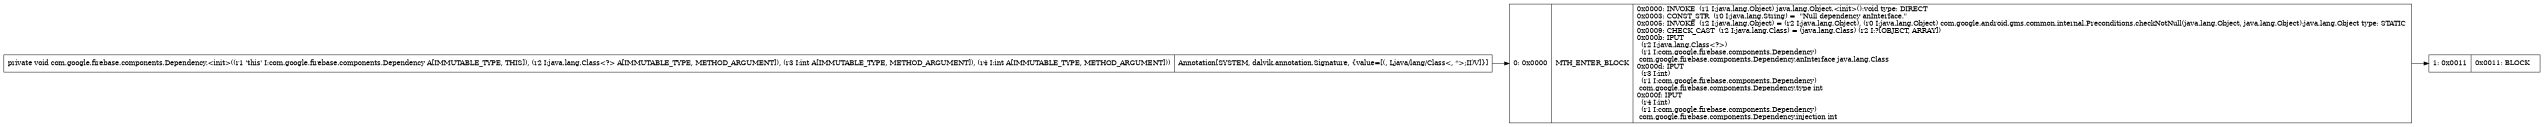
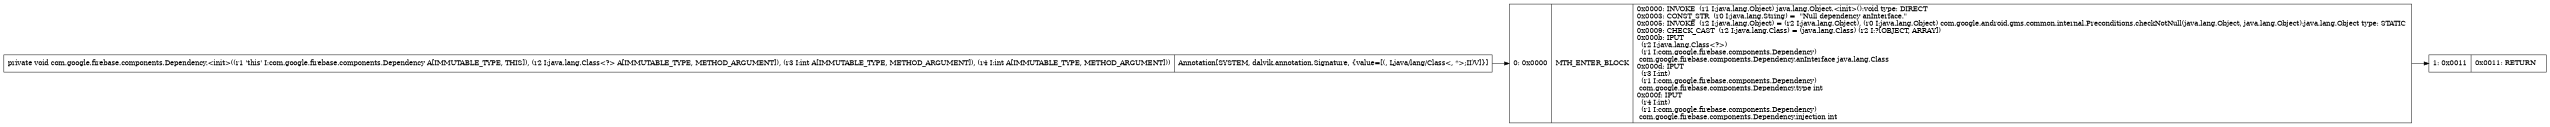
(2506, 63) -> (2509, 63)
